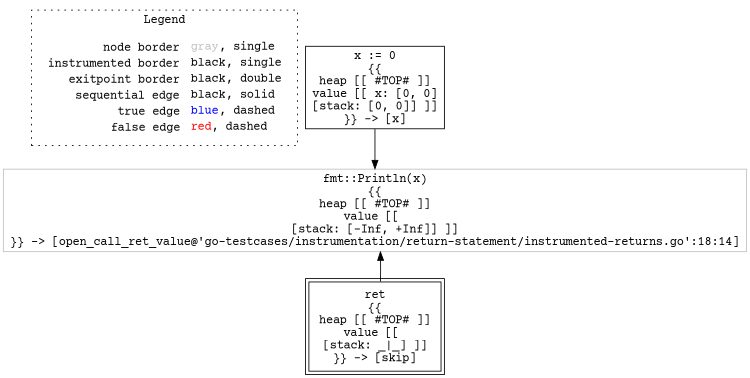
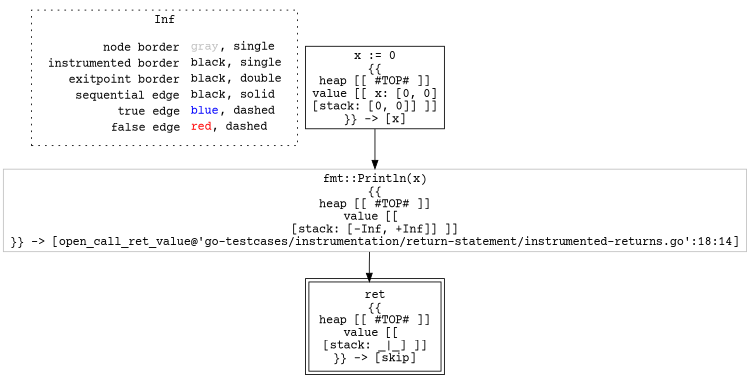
(165, 20) -> (165, 20)
(381, 271) -> (369, 263)
